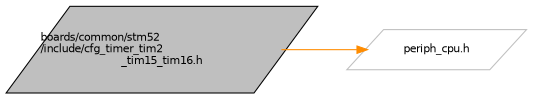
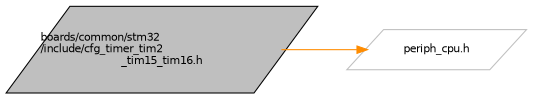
(162, 50) -> (162, 50)
